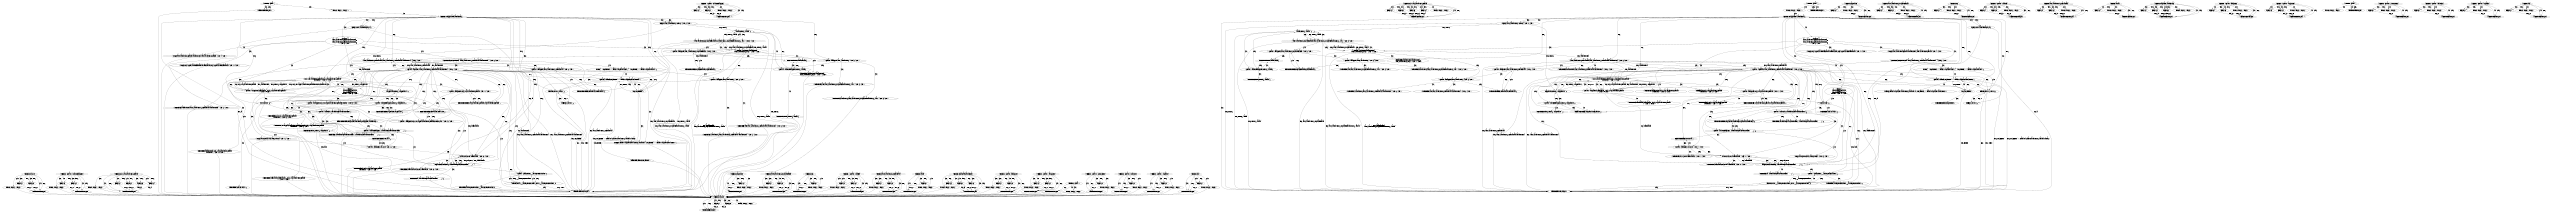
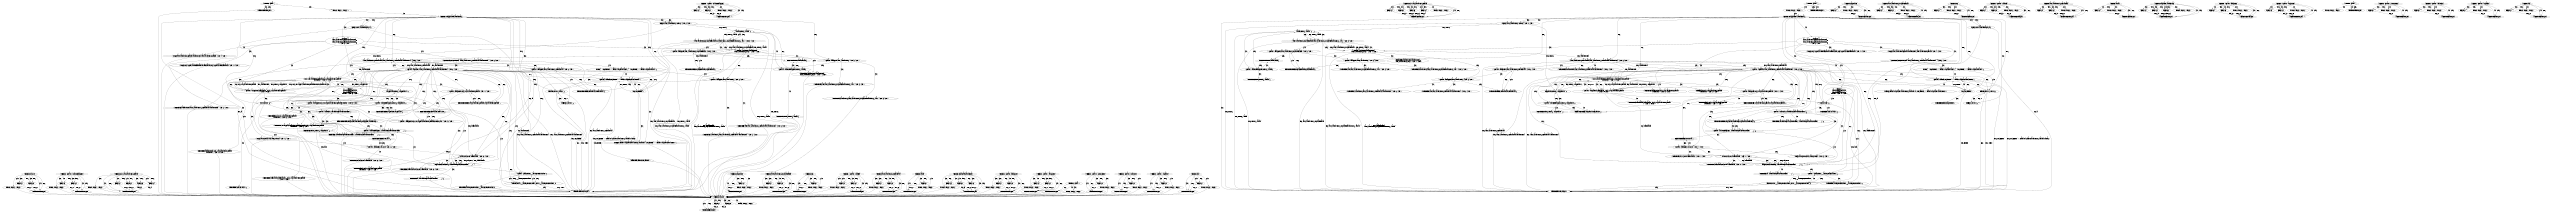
(448, 152) -> (448, 152)
(1704, 155) -> (1749, 152)
none -> (366, 161)
